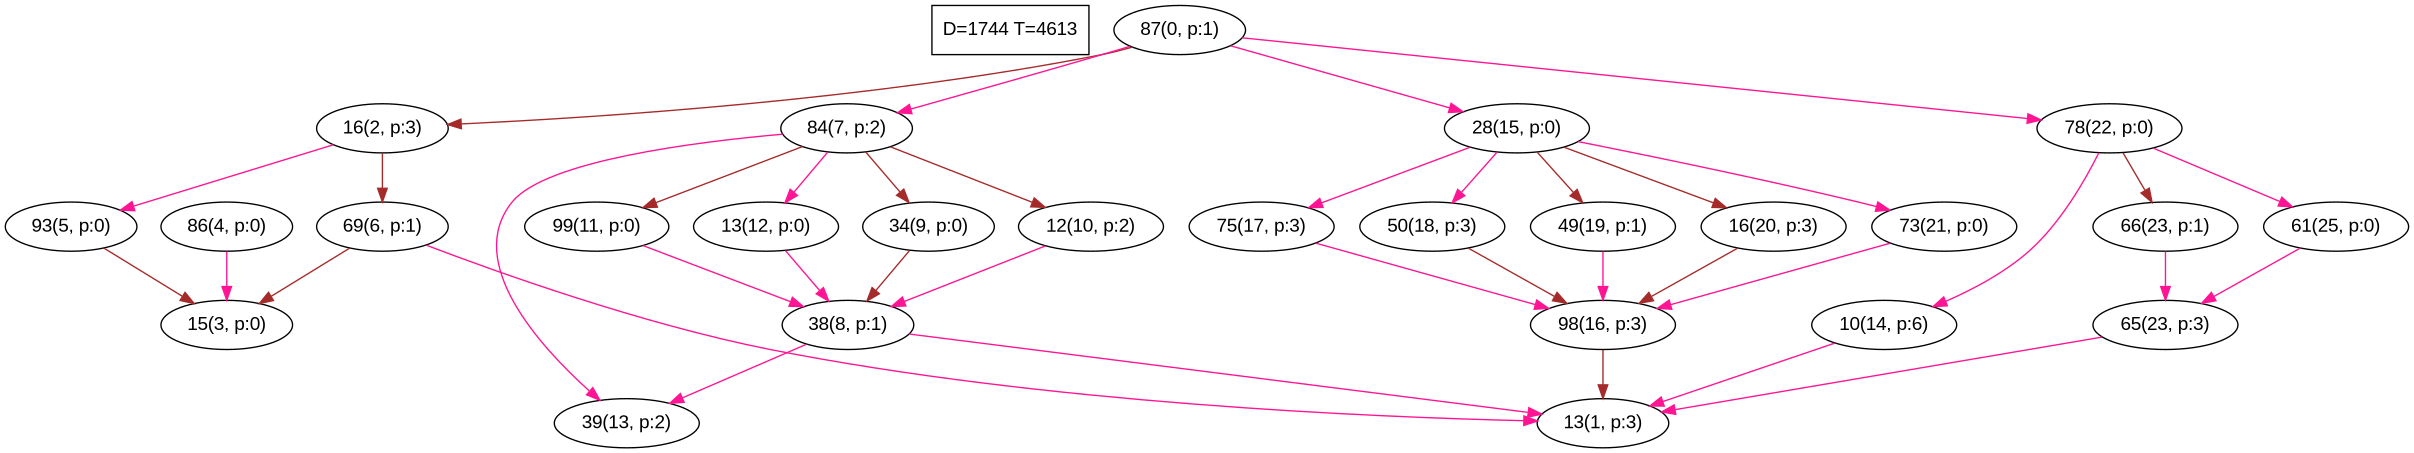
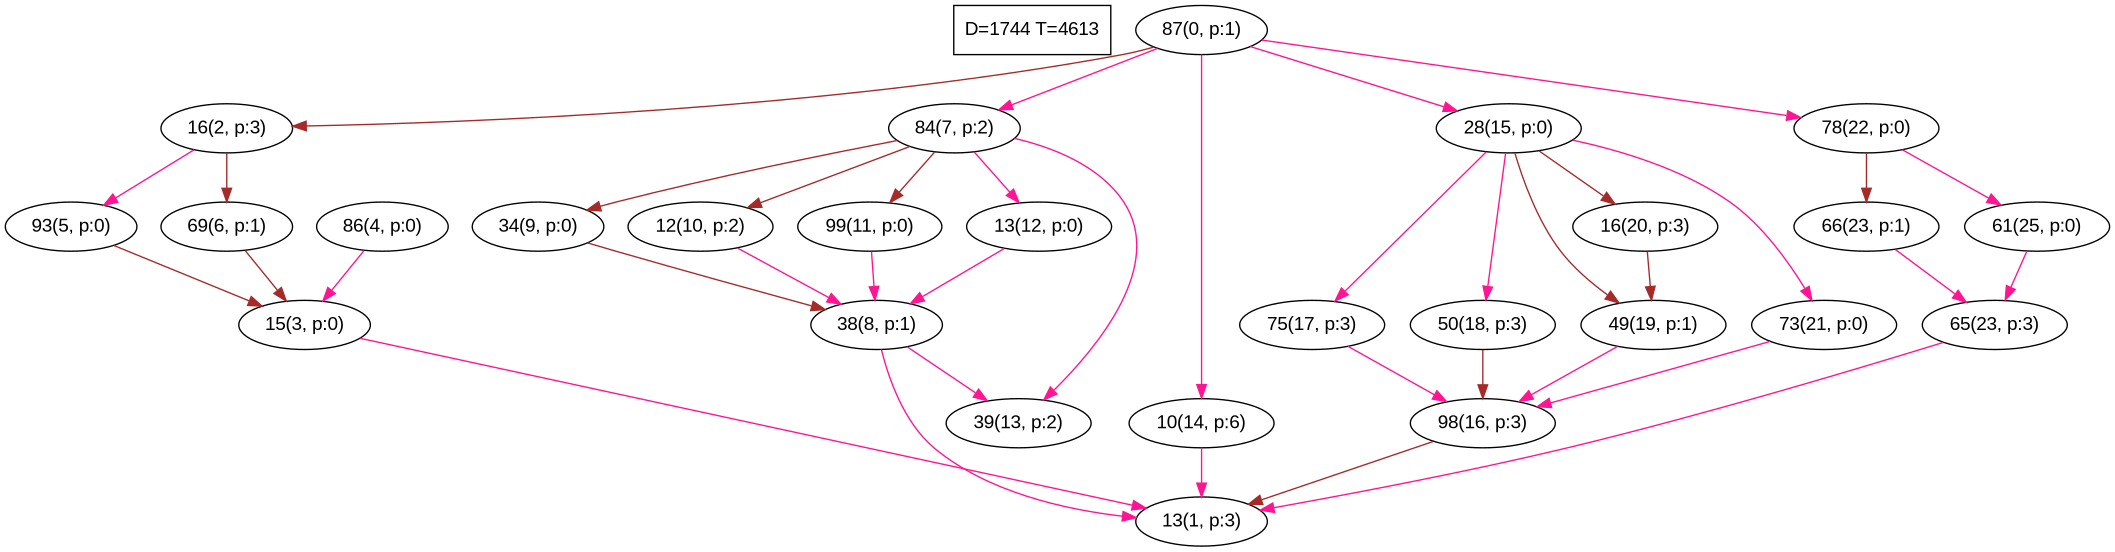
(2037, 243) -> (1202, 219)
(1695, 272) -> (1649, 269)
(967, 381) -> (746, 422)
